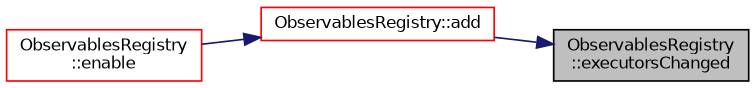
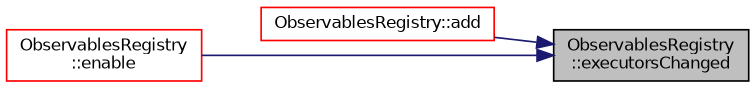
(223, 42) -> (369, 55)
